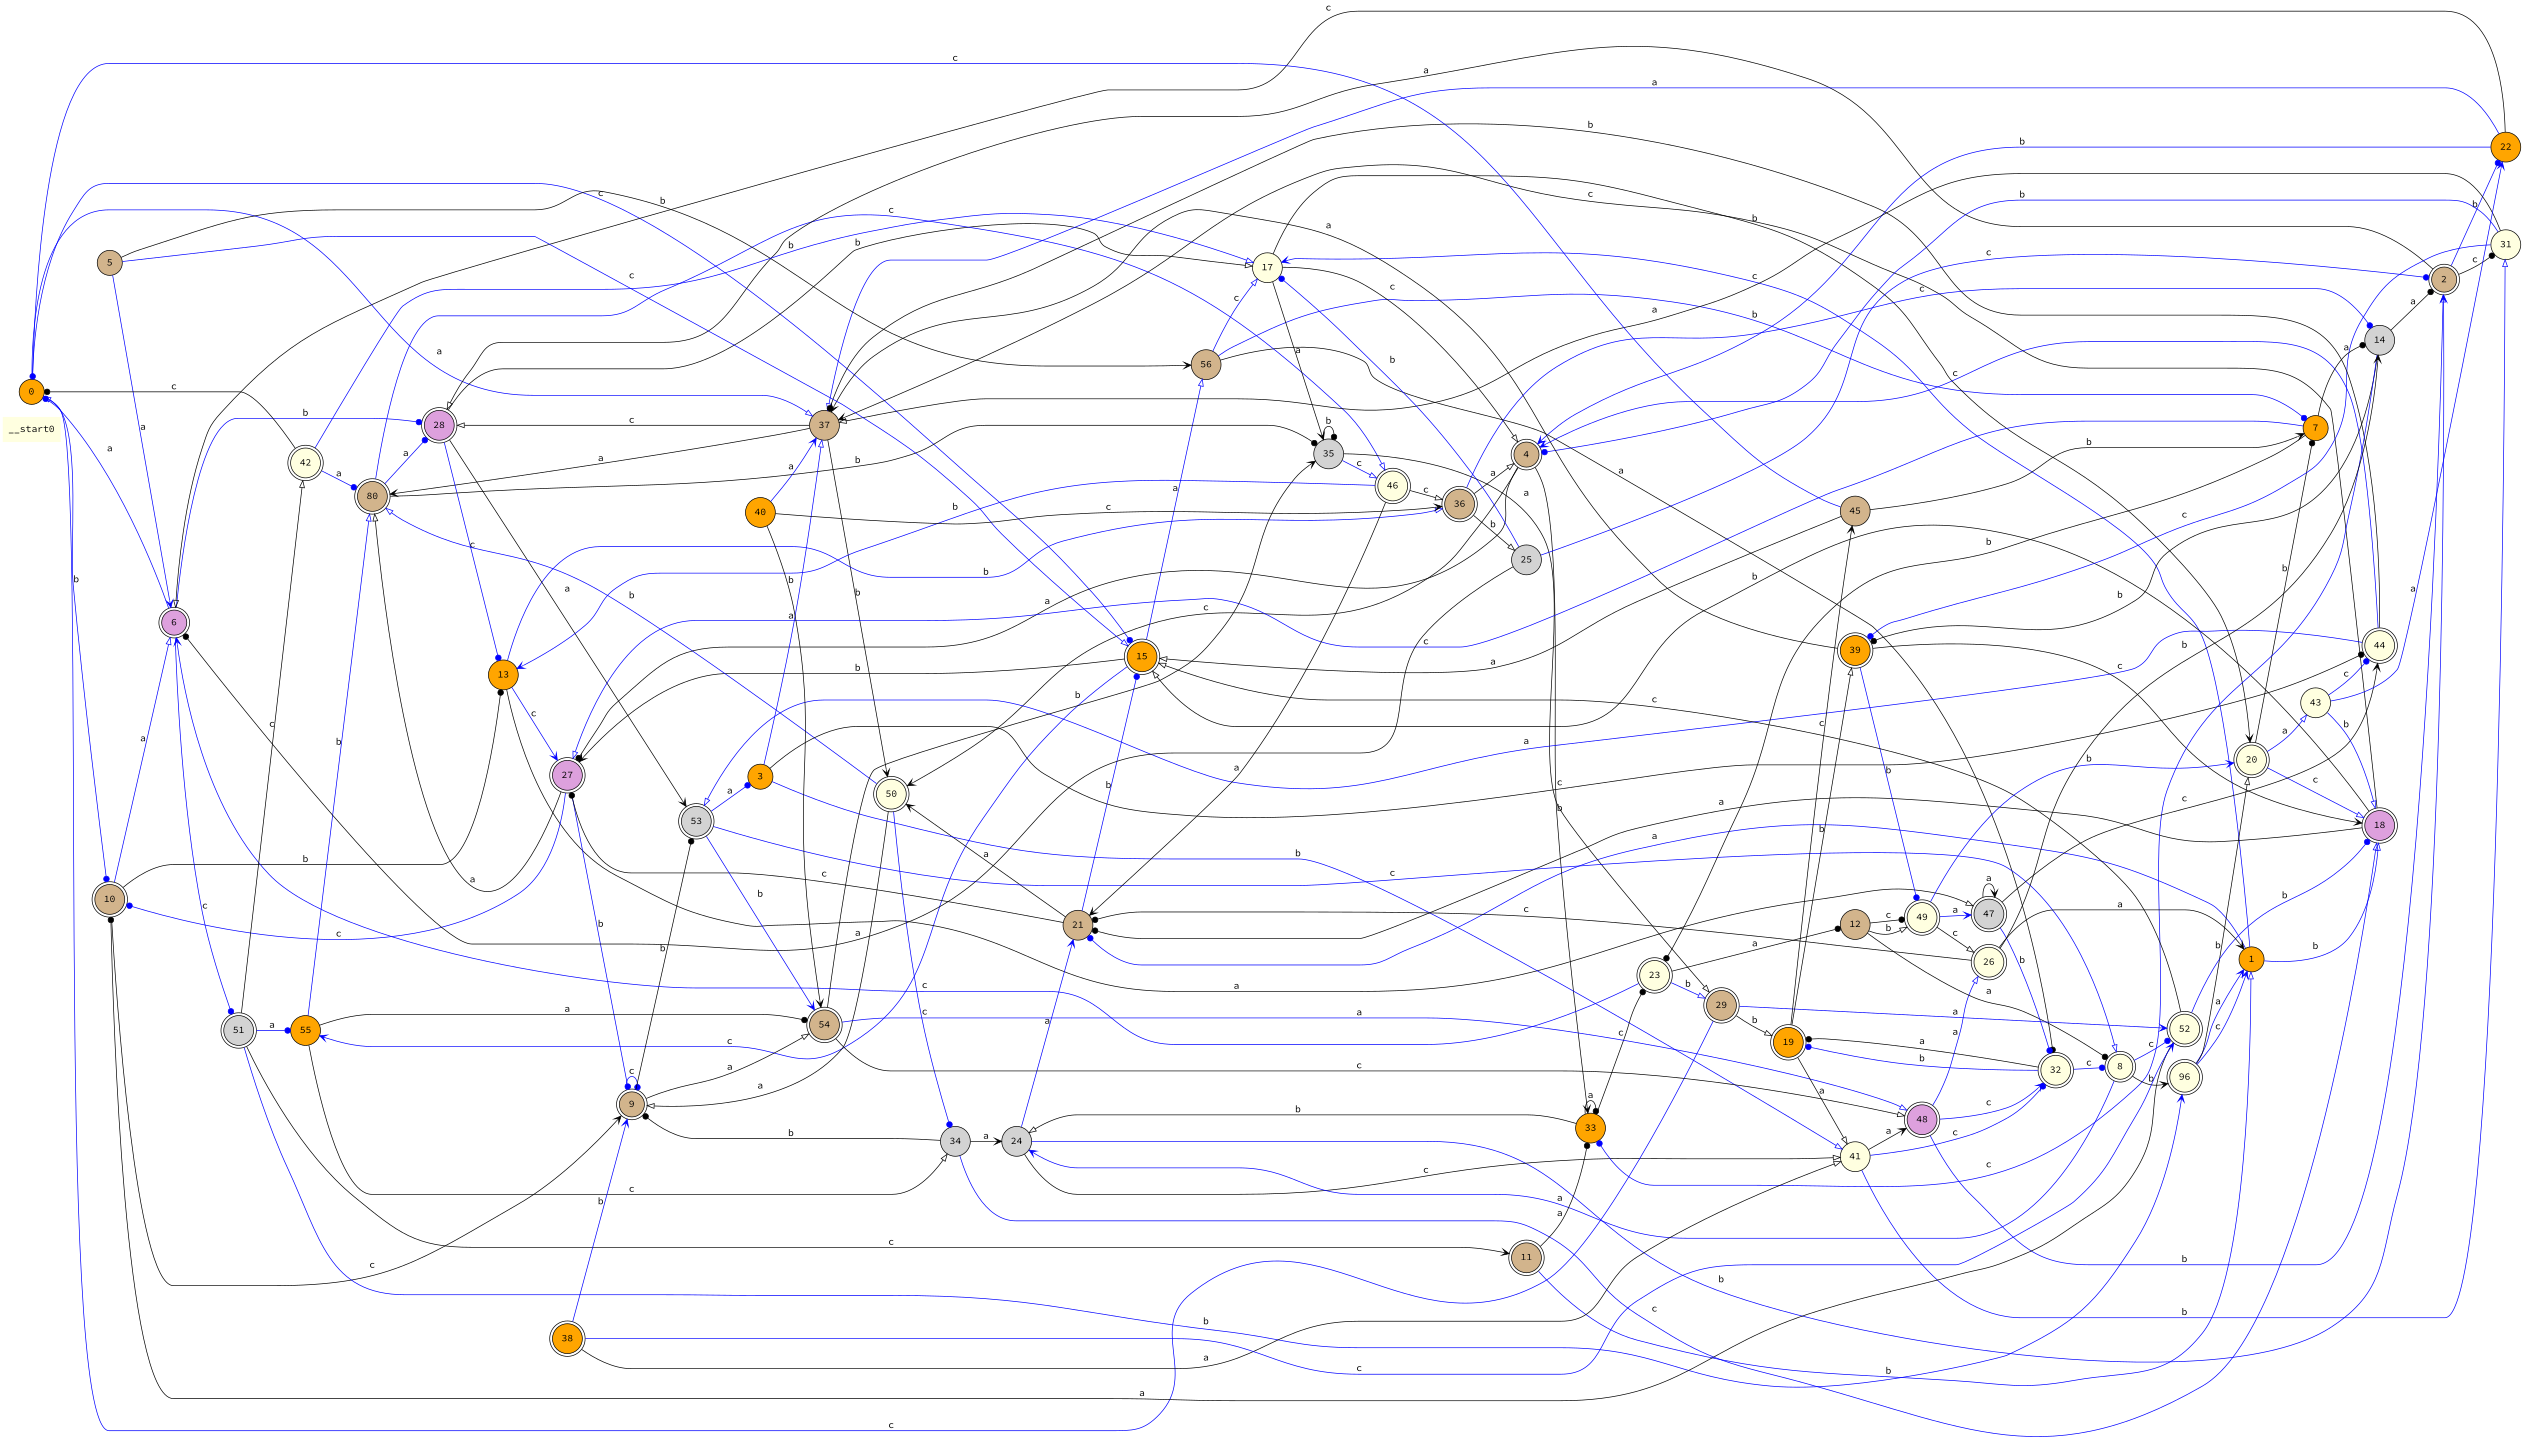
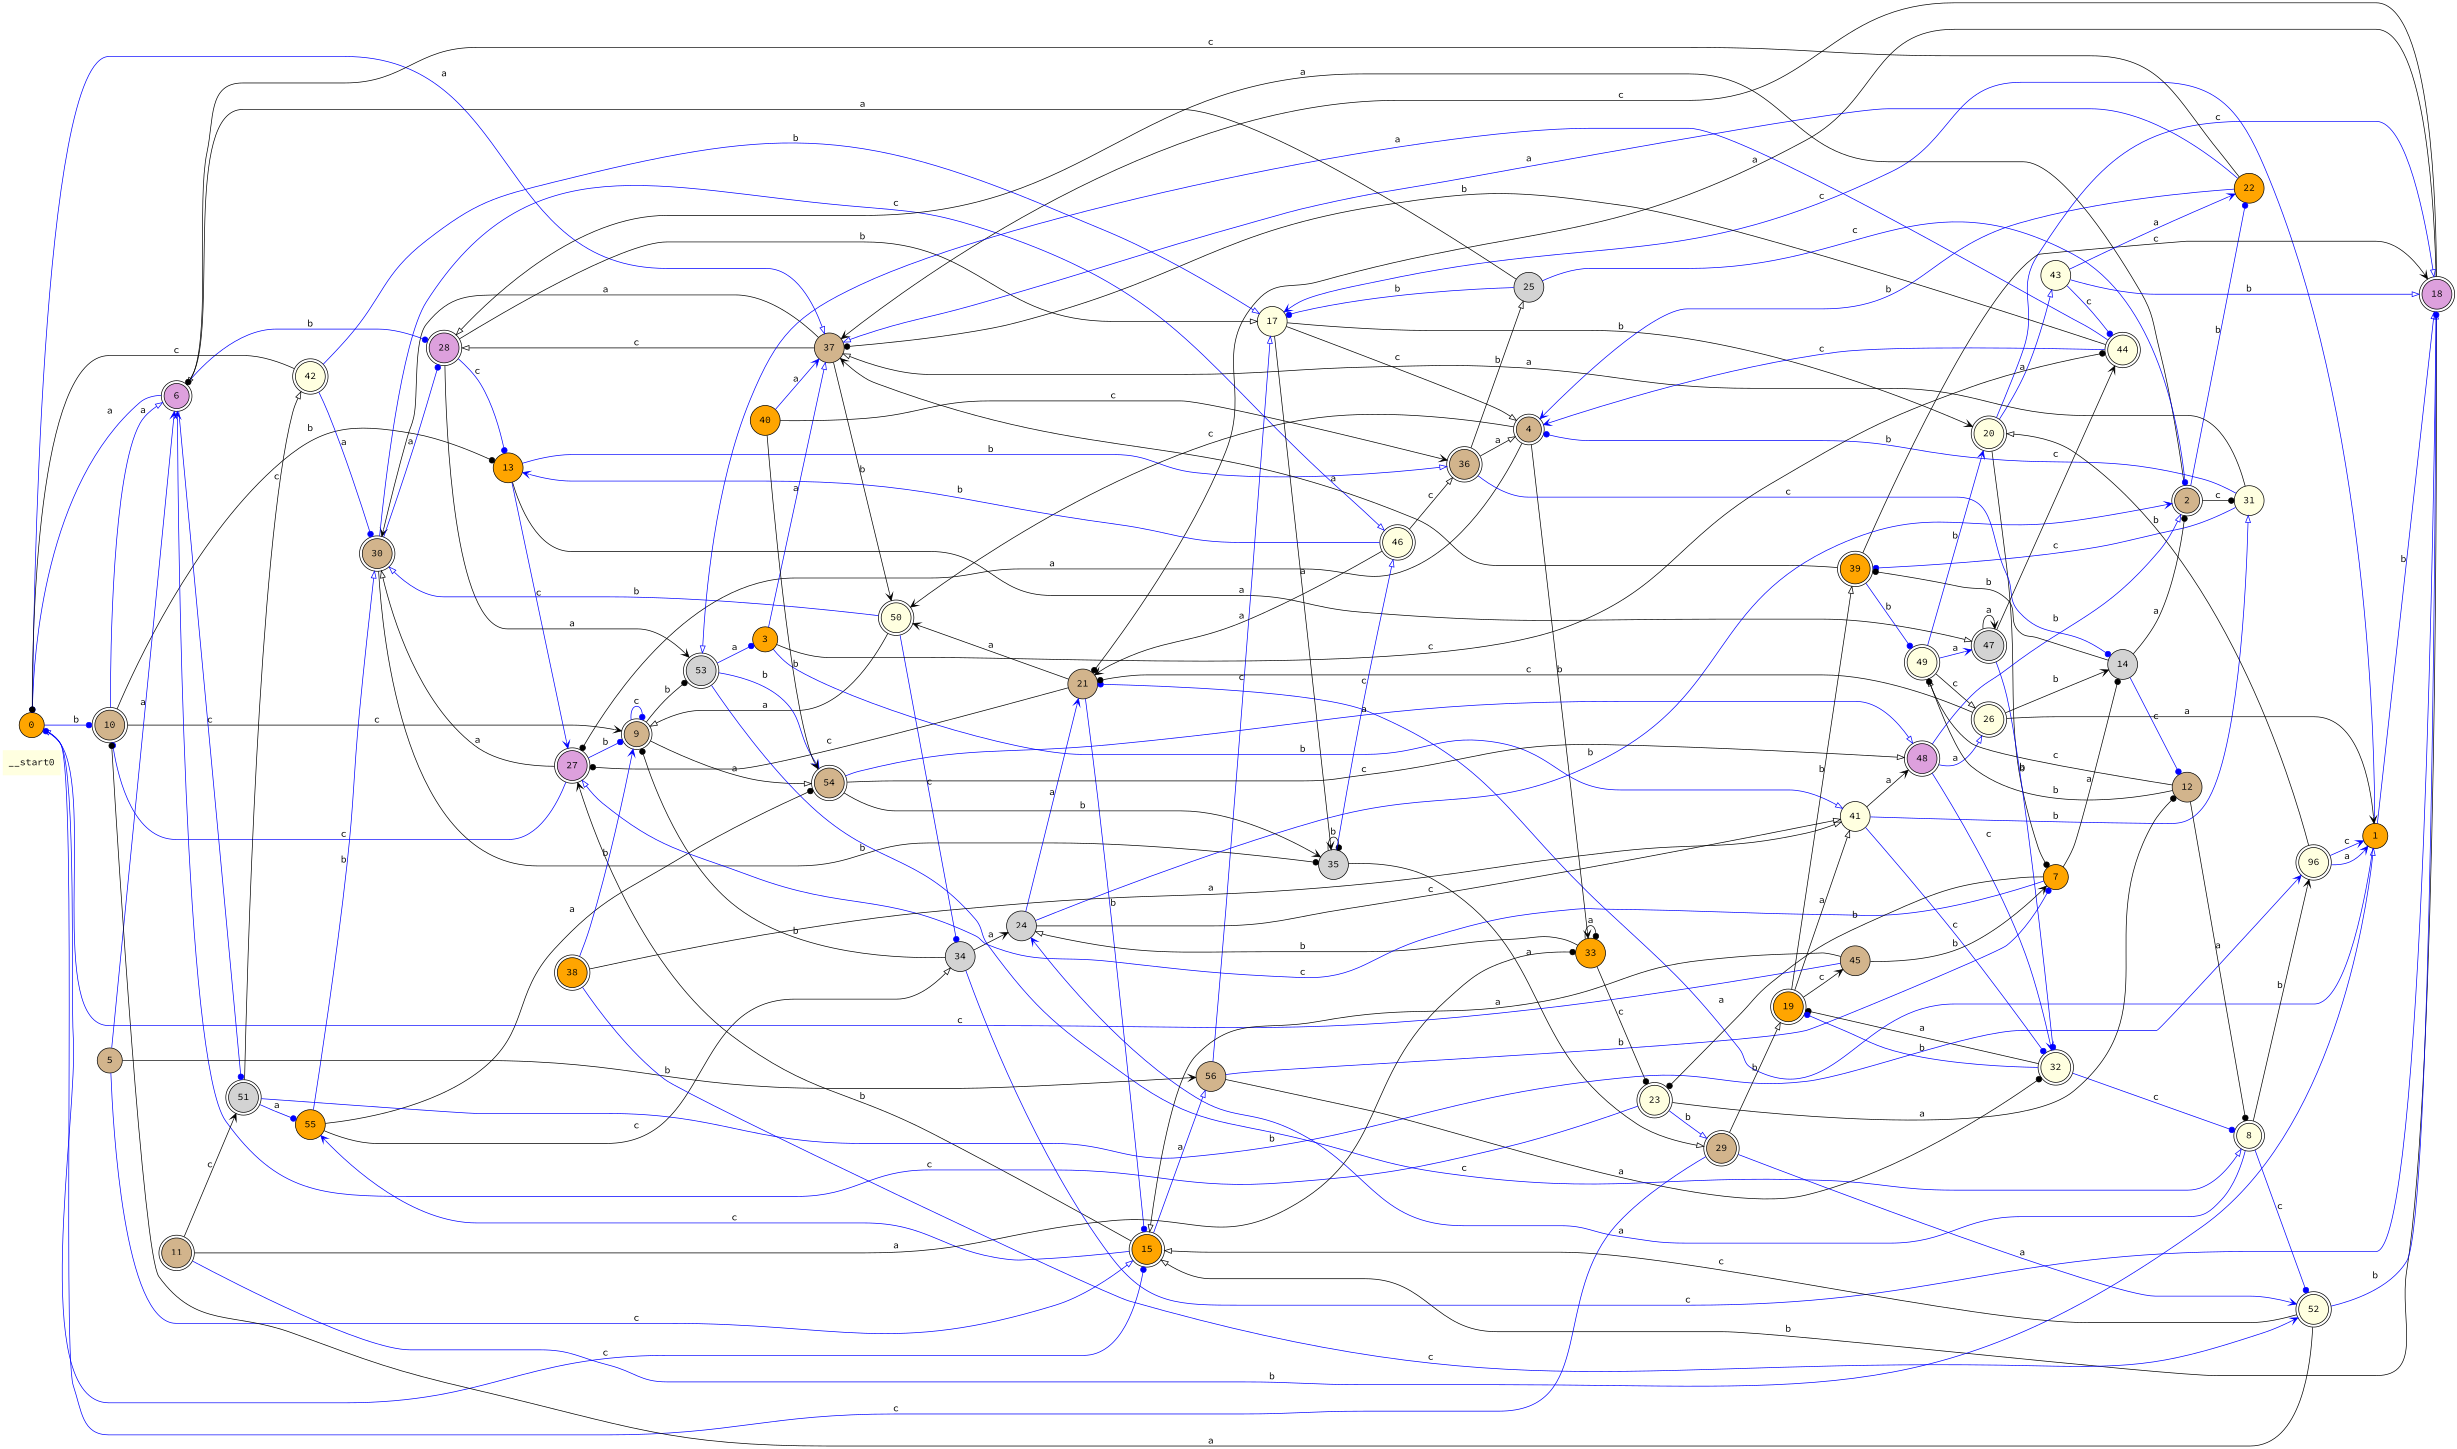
(372, 496) -> (377, 554)
(2160, 981) -> (2154, 723)
(828, 1247) -> (209, 1178)
